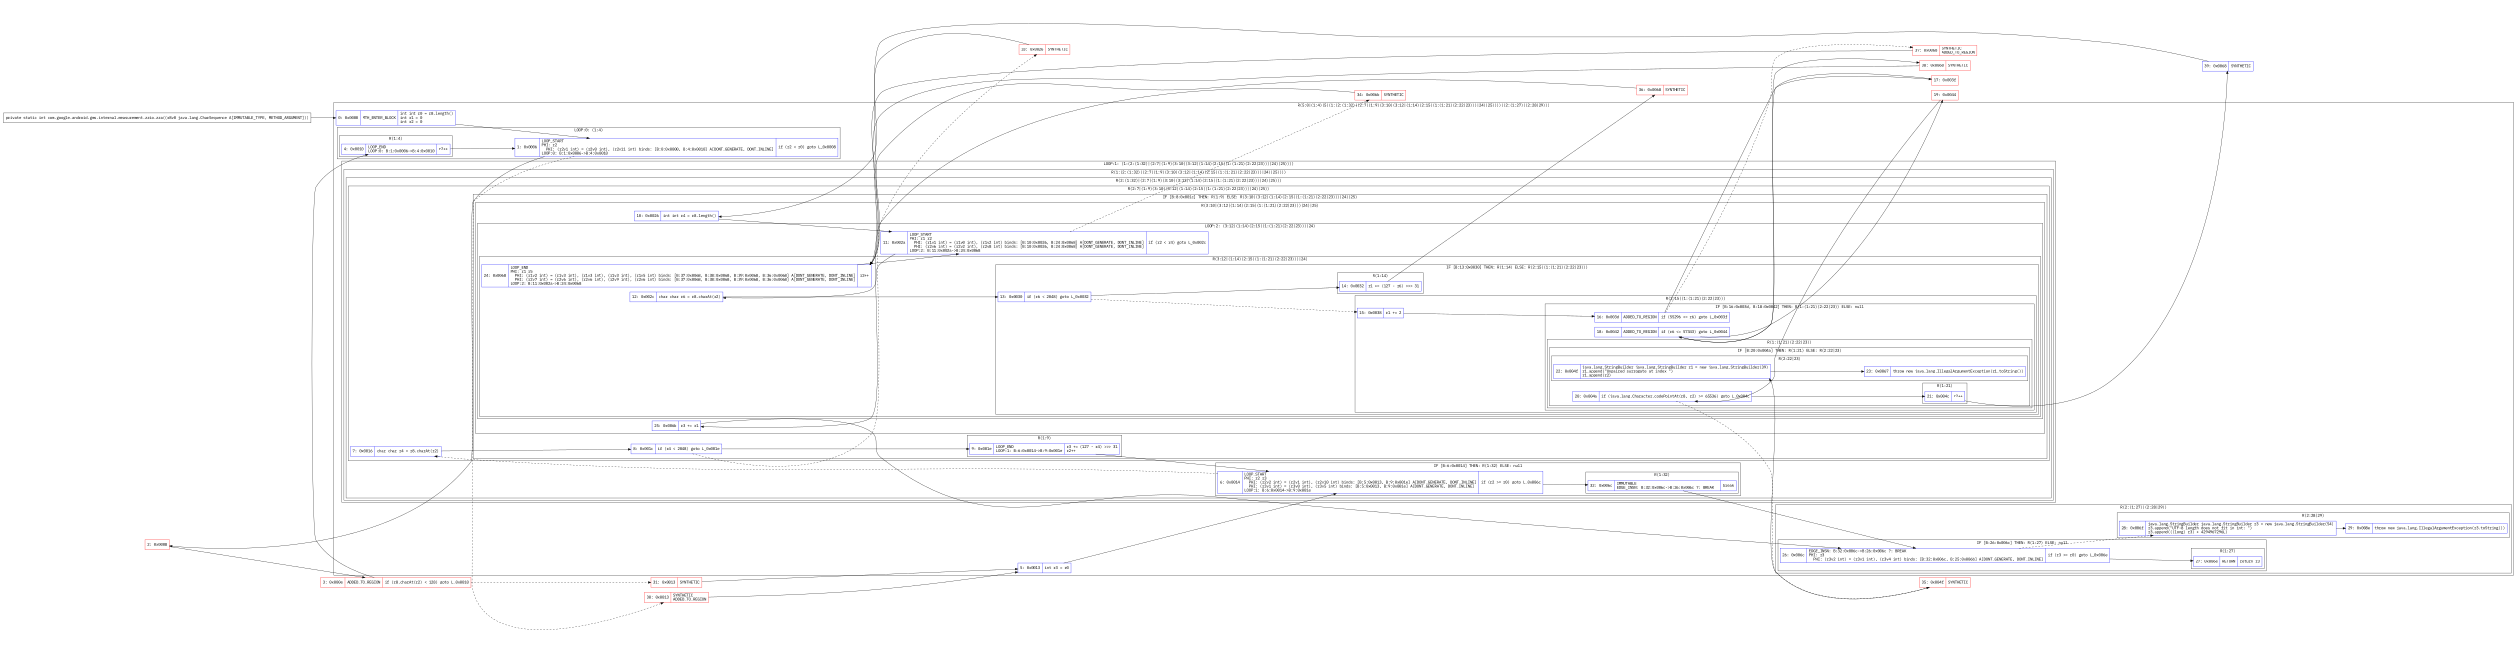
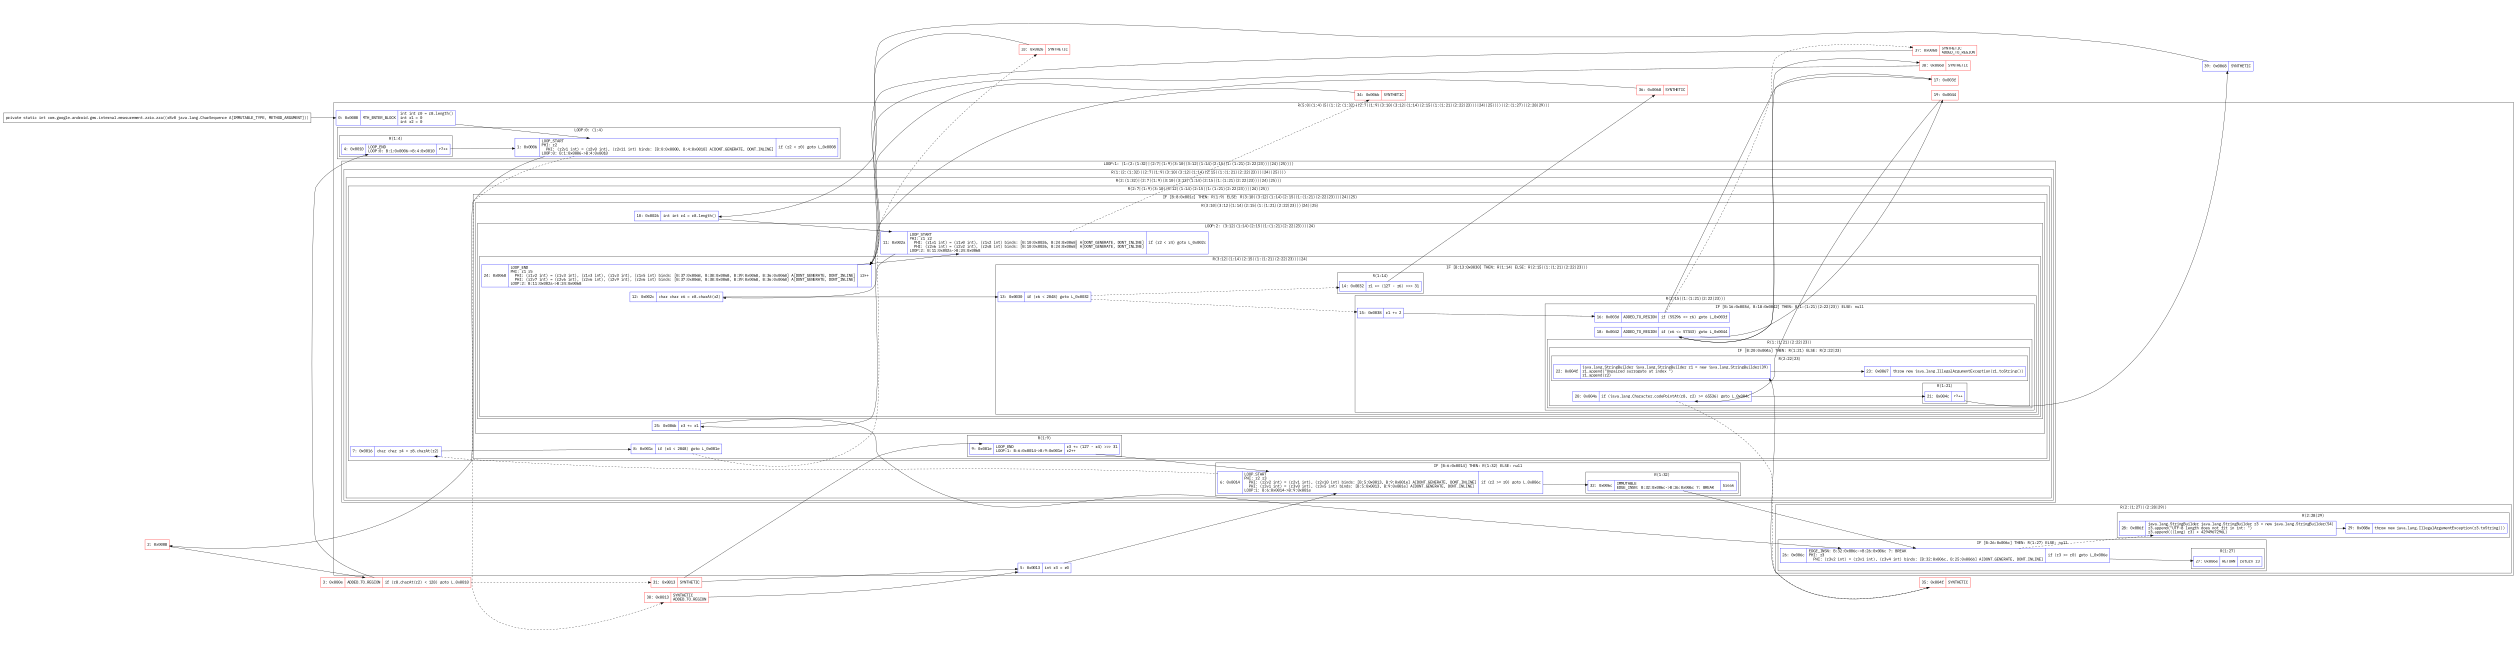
(1214, 292) -> (1214, 292)
(844, 449) -> (824, 489)
